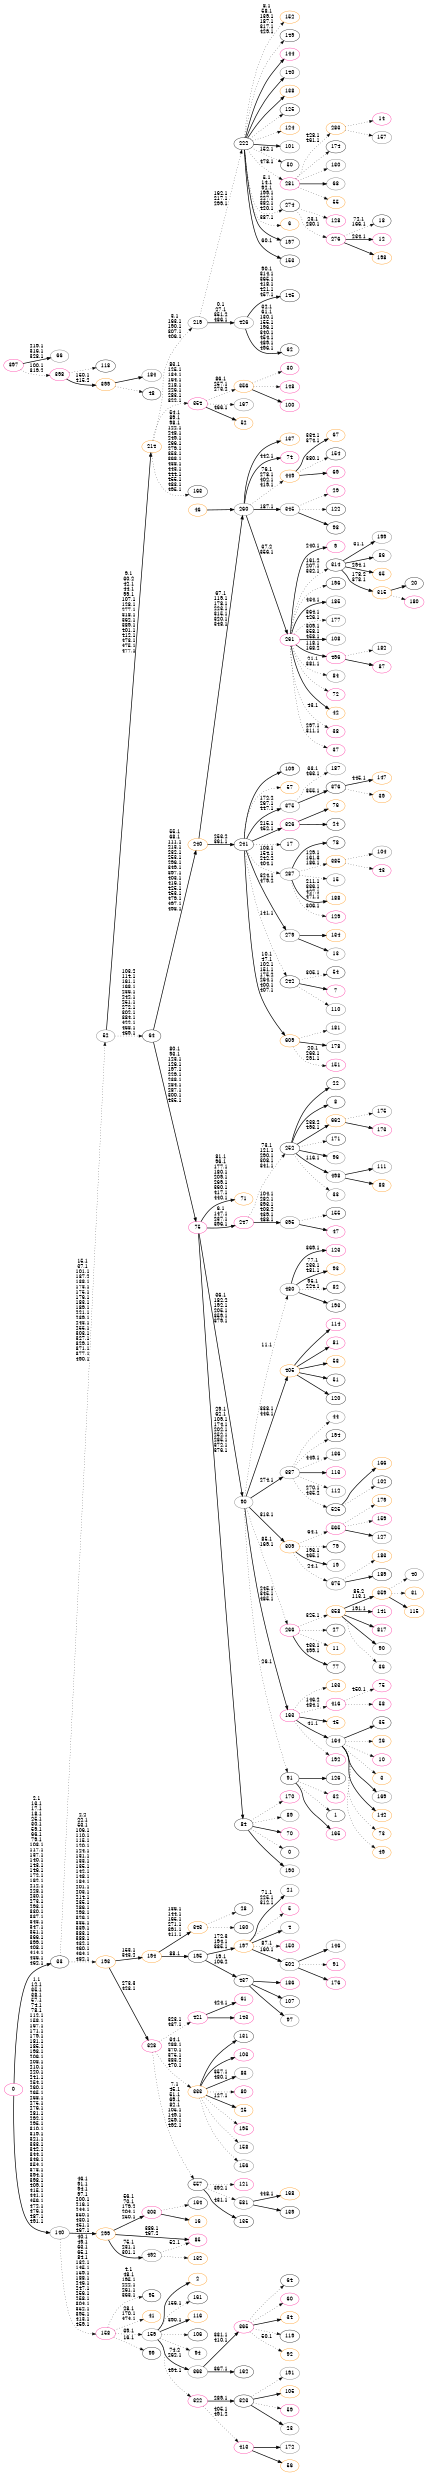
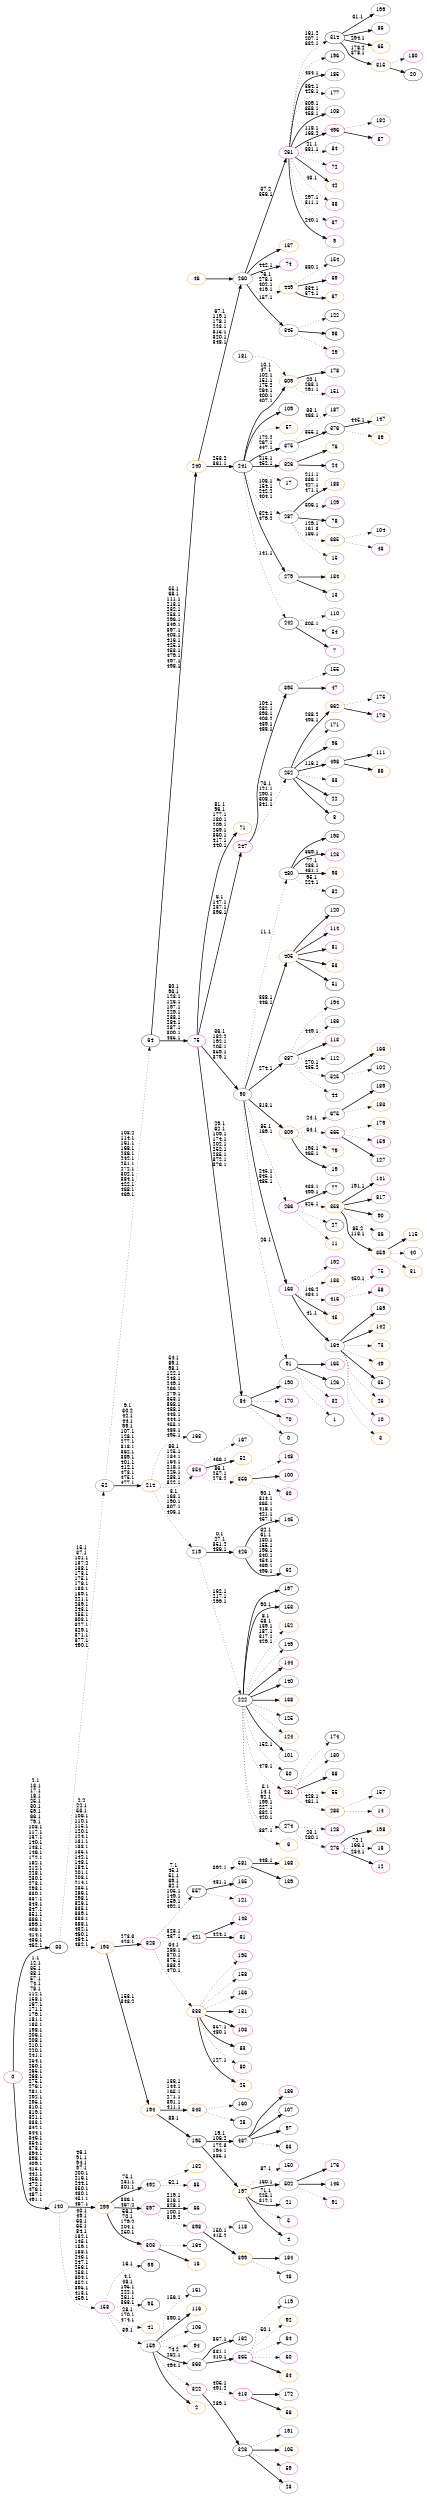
(267, 241) -> (266, 1605)
(267, 507) -> (266, 298)
(311, 1035) -> (270, 360)
(336, 1547) -> (335, 1151)
(290, 1815) -> none
(244, 2036) -> (243, 2012)
none -> (289, 2147)
(150, 2237) -> (126, 2208)
